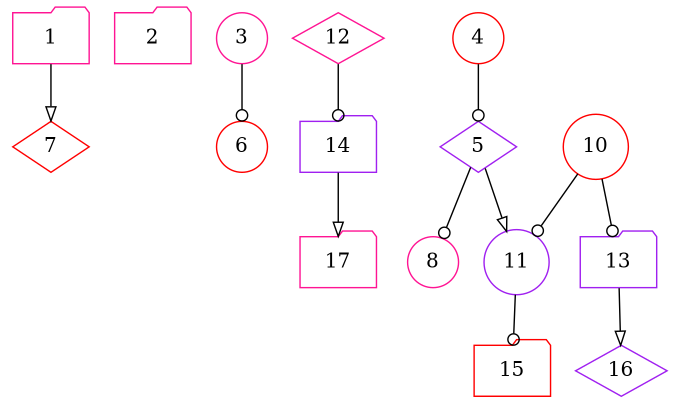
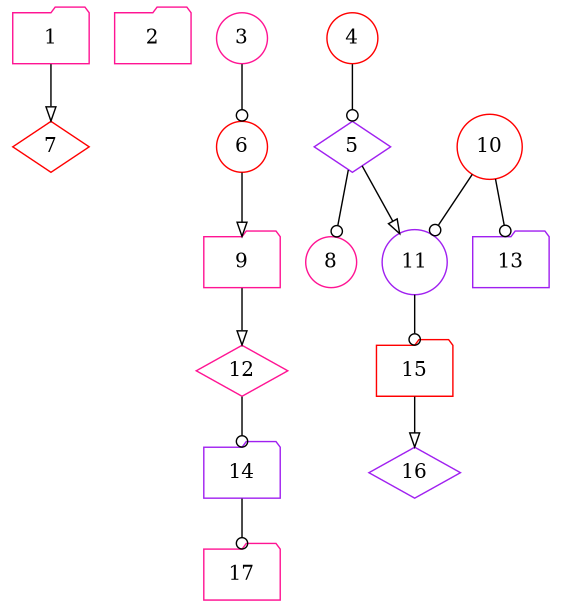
(338, 197) -> (242, 518)
none -> (242, 262)
(620, 310) -> (415, 415)
